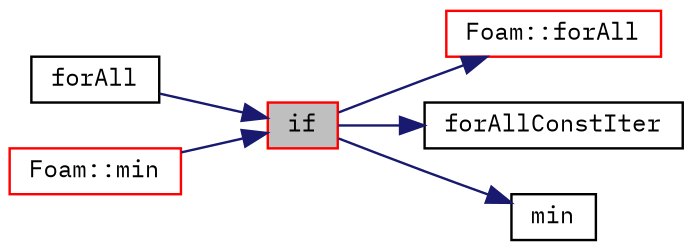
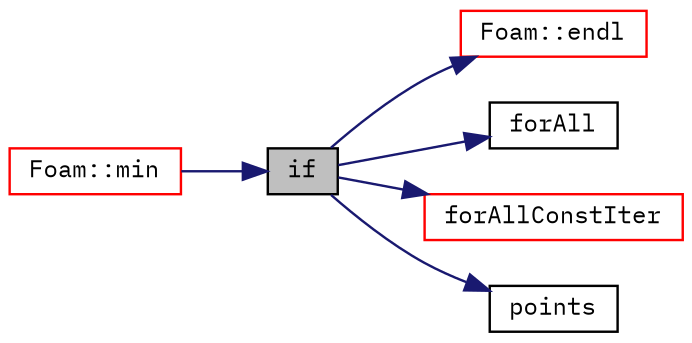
(554, 34) -> (554, 34)
(201, 103) -> (402, 153)
(303, 125) -> (303, 171)
(554, 125) -> (554, 217)
(554, 217) -> (554, 309)
